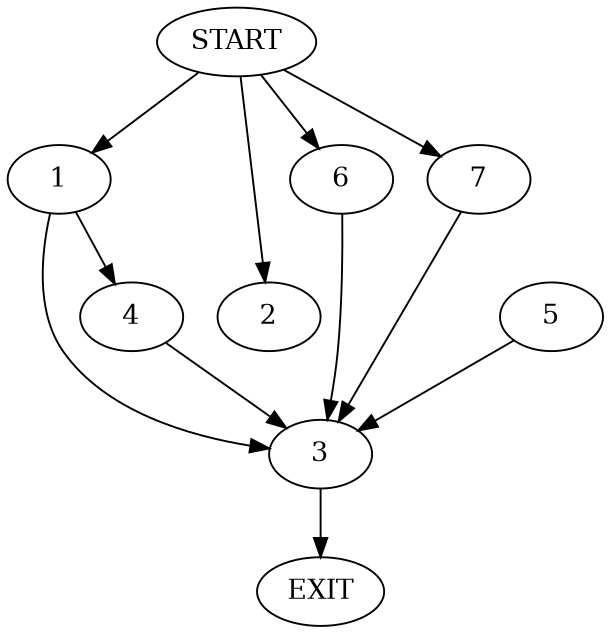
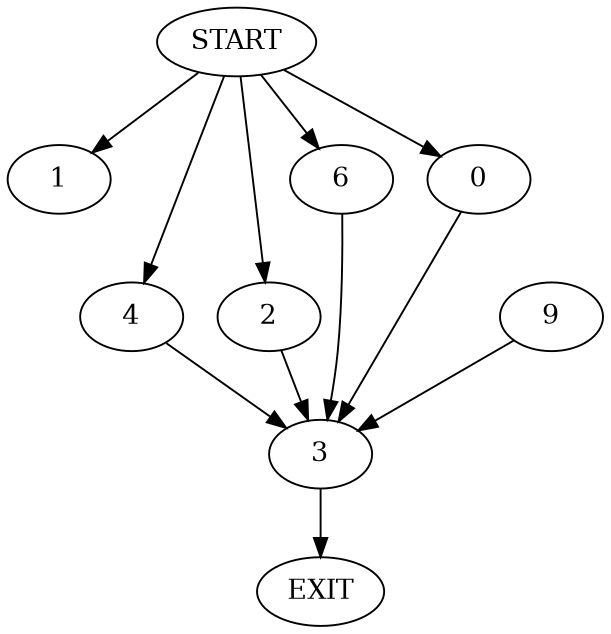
(479, 179) -> (479, 179)
(91, 240) -> (188, 170)
(552, 317) -> (552, 317)
(87, 378) -> (291, 376)
